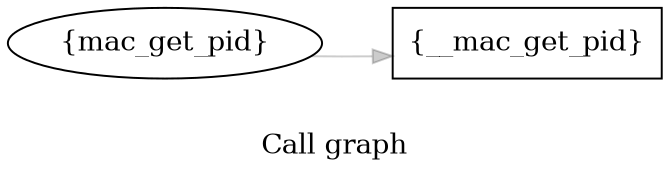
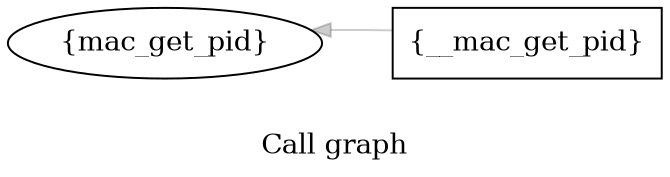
(342, 56) -> (362, 30)
